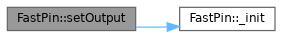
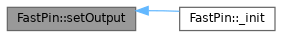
(151, 27) -> (164, 11)
